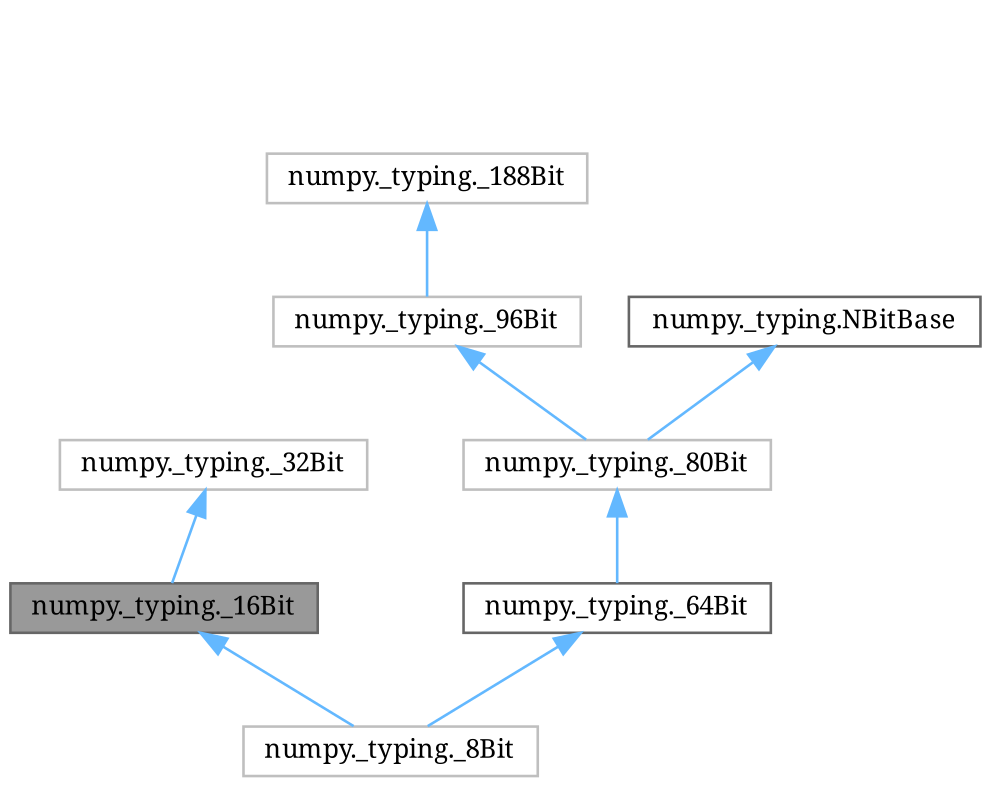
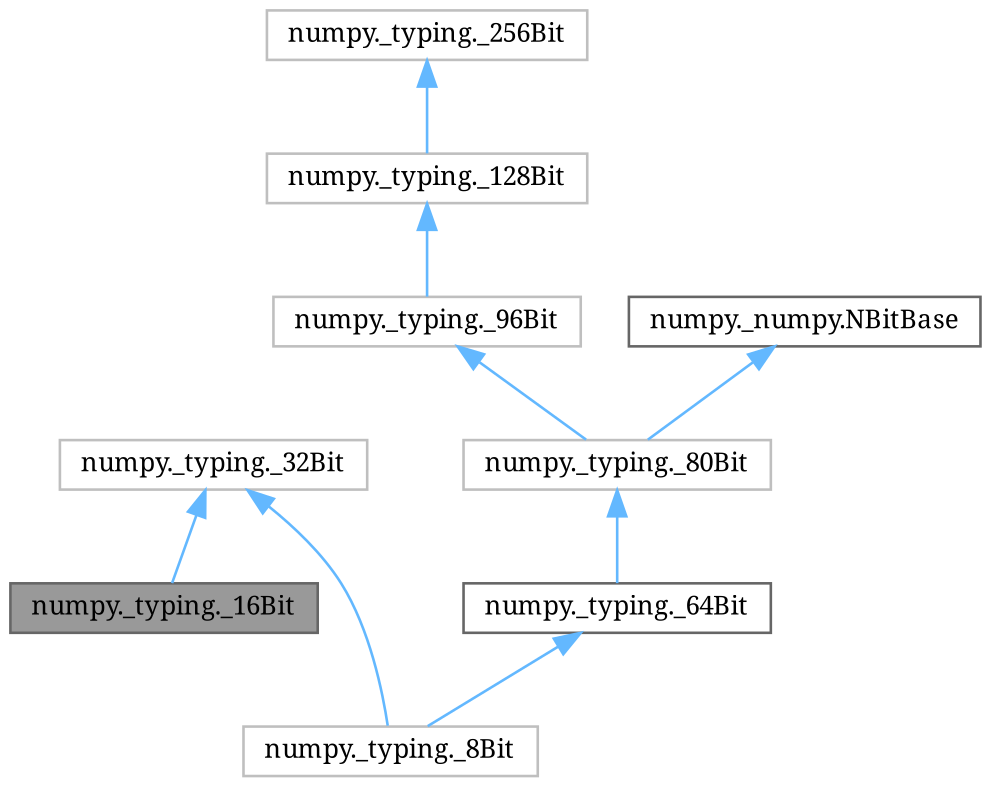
none -> (427, 35)
(427, 178) -> (427, 178)
(805, 322) -> (805, 322)
(288, 686) -> (352, 603)
